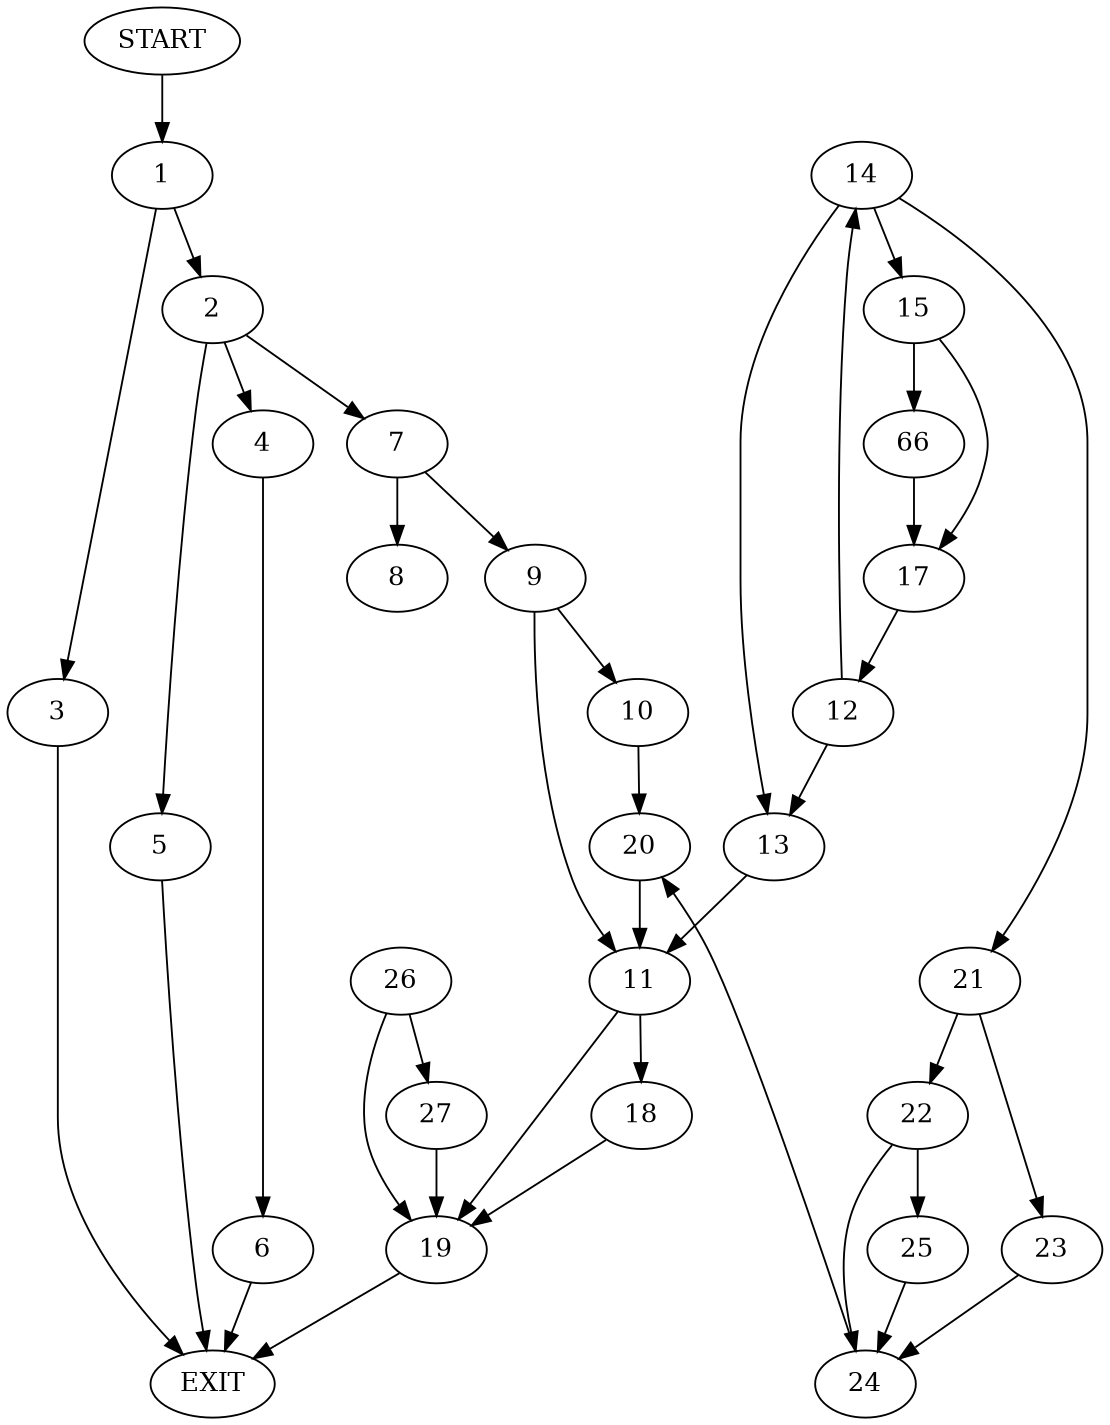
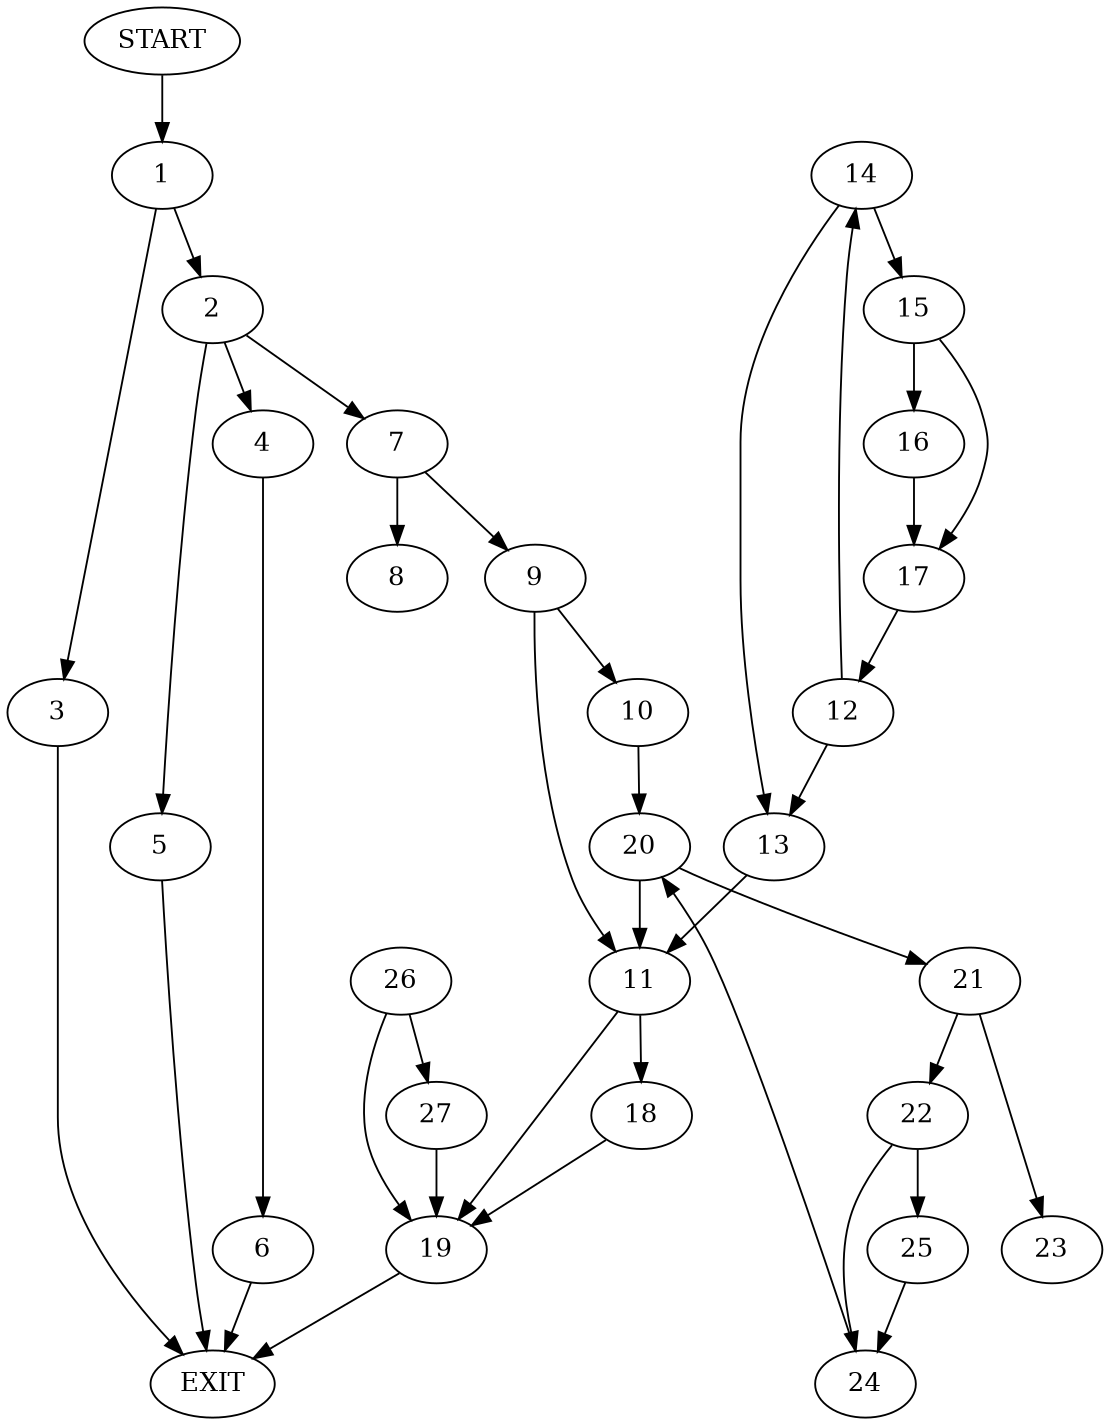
(914, 444) -> (914, 444)
(1087, 538) -> (793, 915)
(967, 1311) -> none
